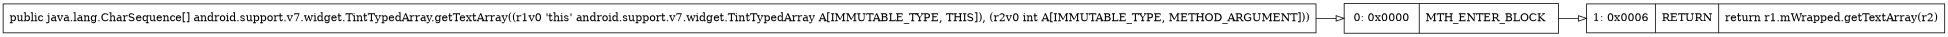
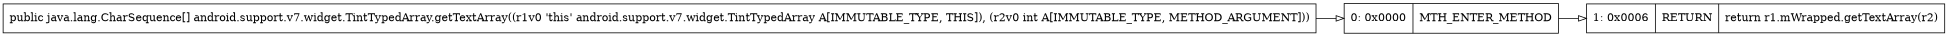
(1486, 18) -> (1486, 18)
